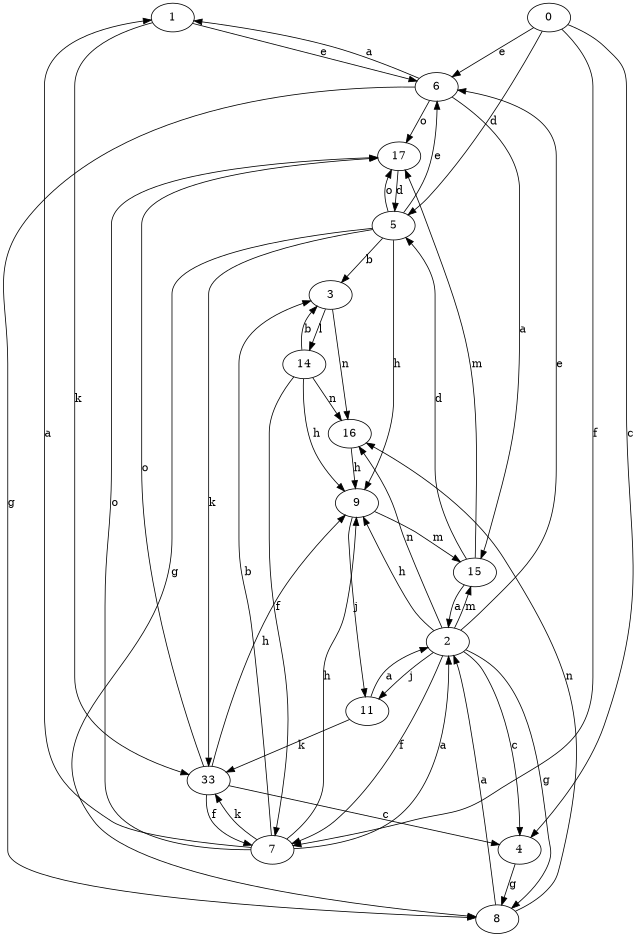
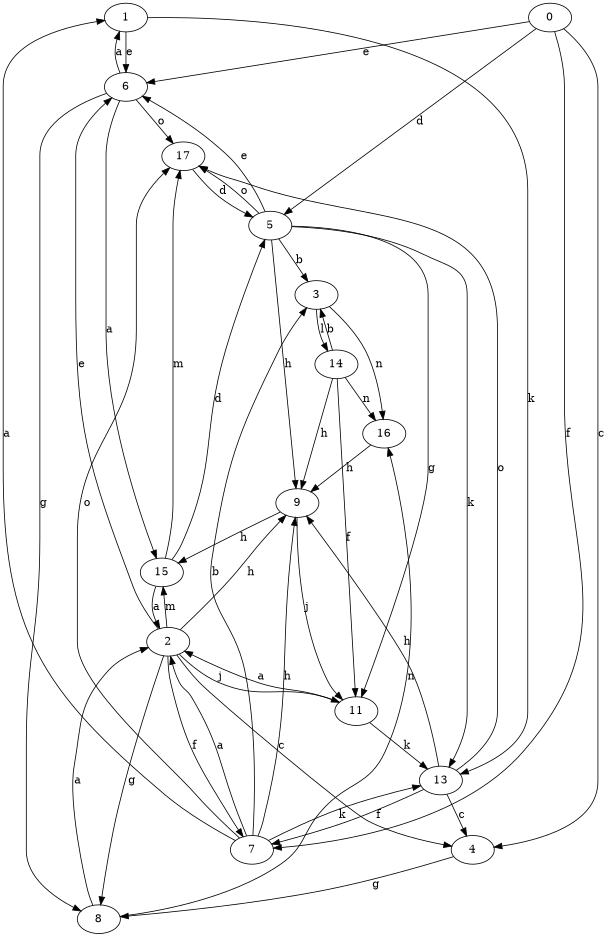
(438, 538) -> (244, 538)
(405, 539) -> none
(272, 589) -> (346, 534)
(132, 650) -> (428, 413)
(209, 780) -> (441, 780)
